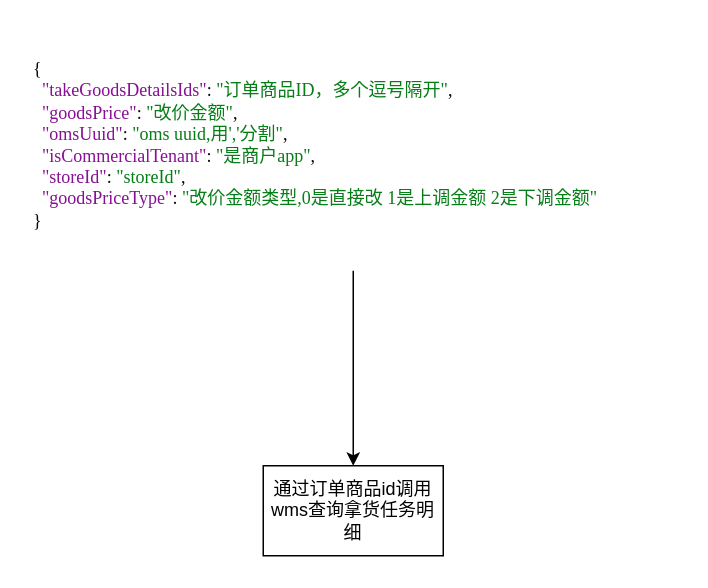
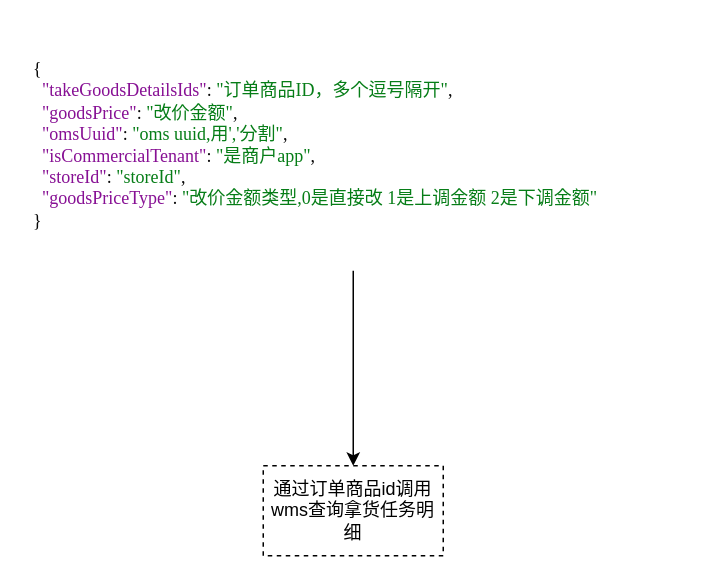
(353, 511) -> (353, 511)
